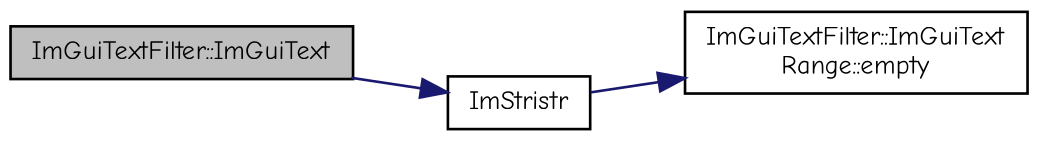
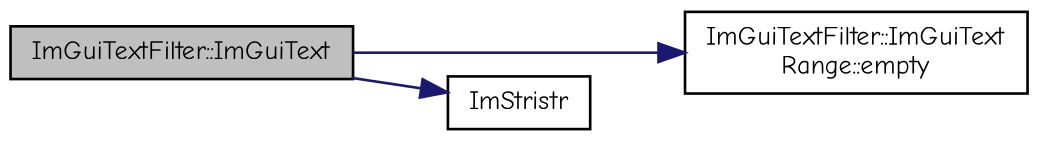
(624, 87) -> (506, 53)
